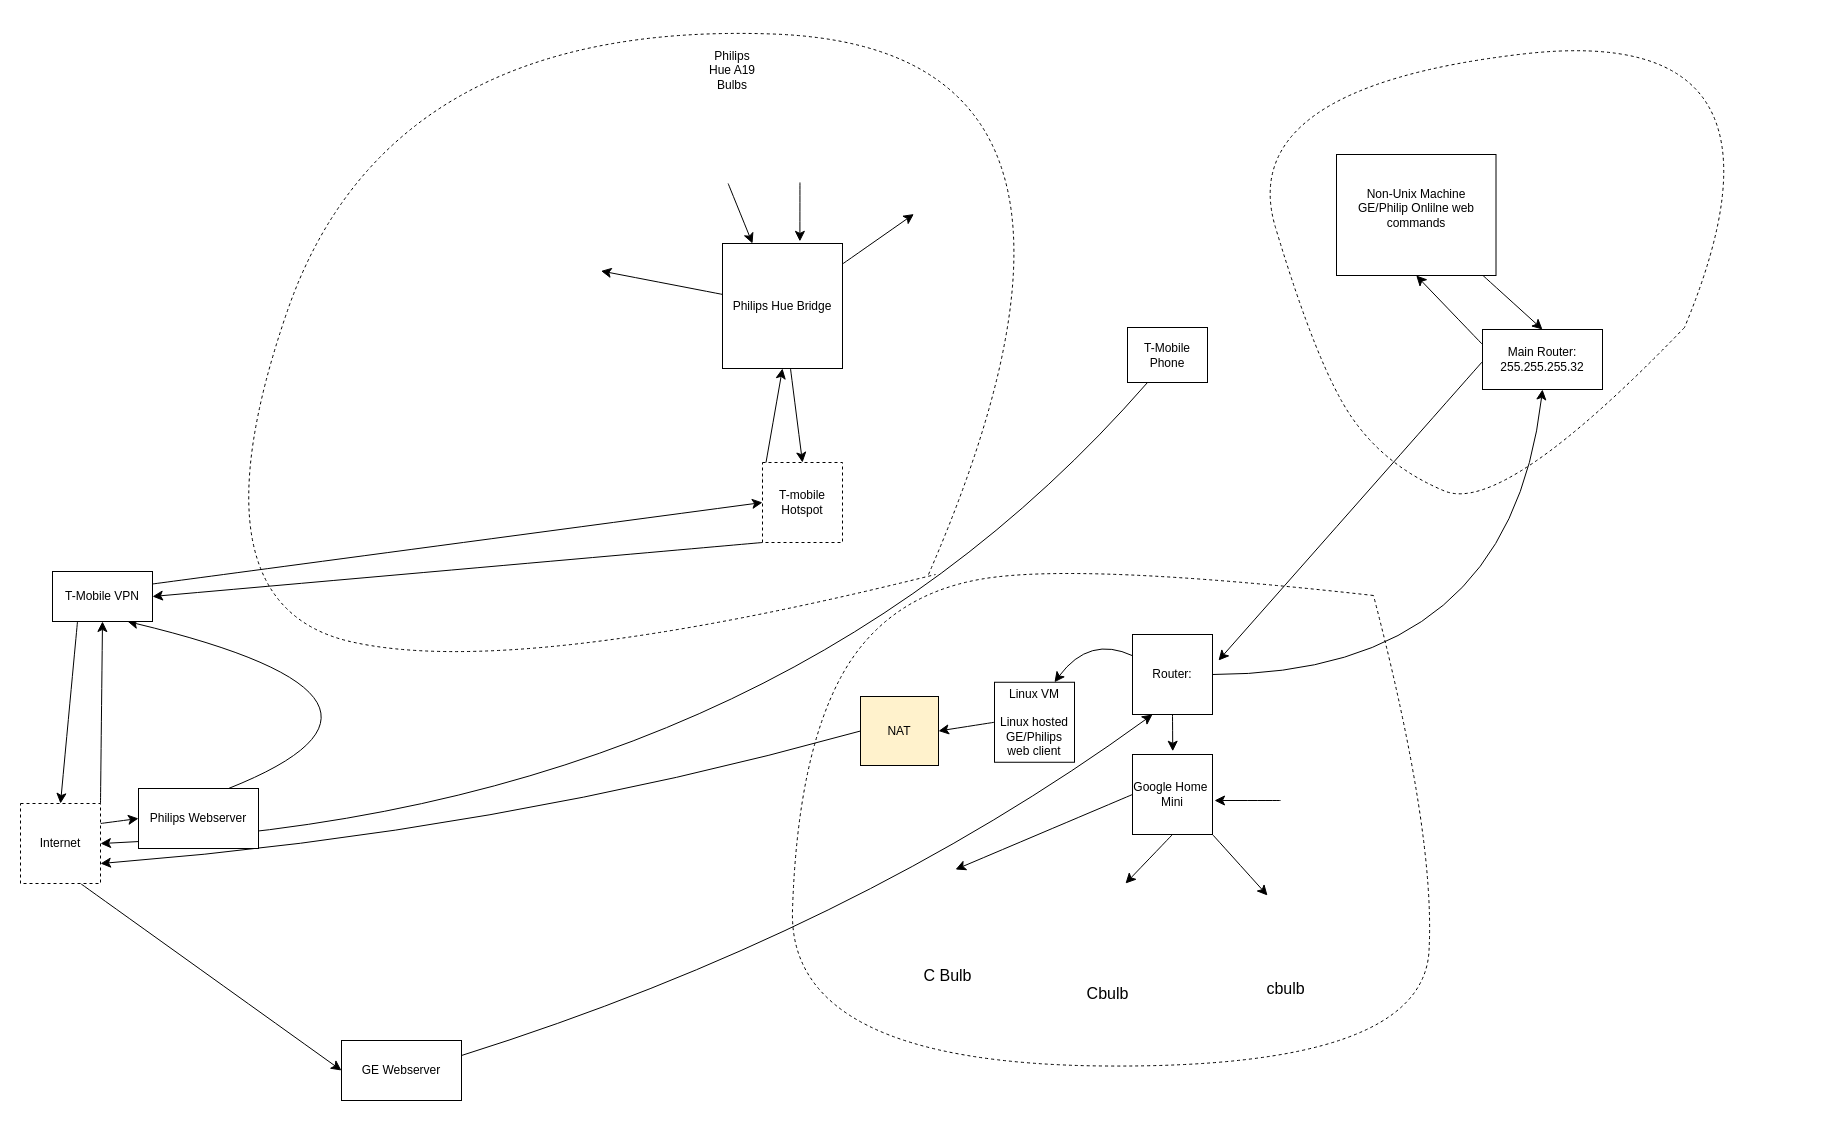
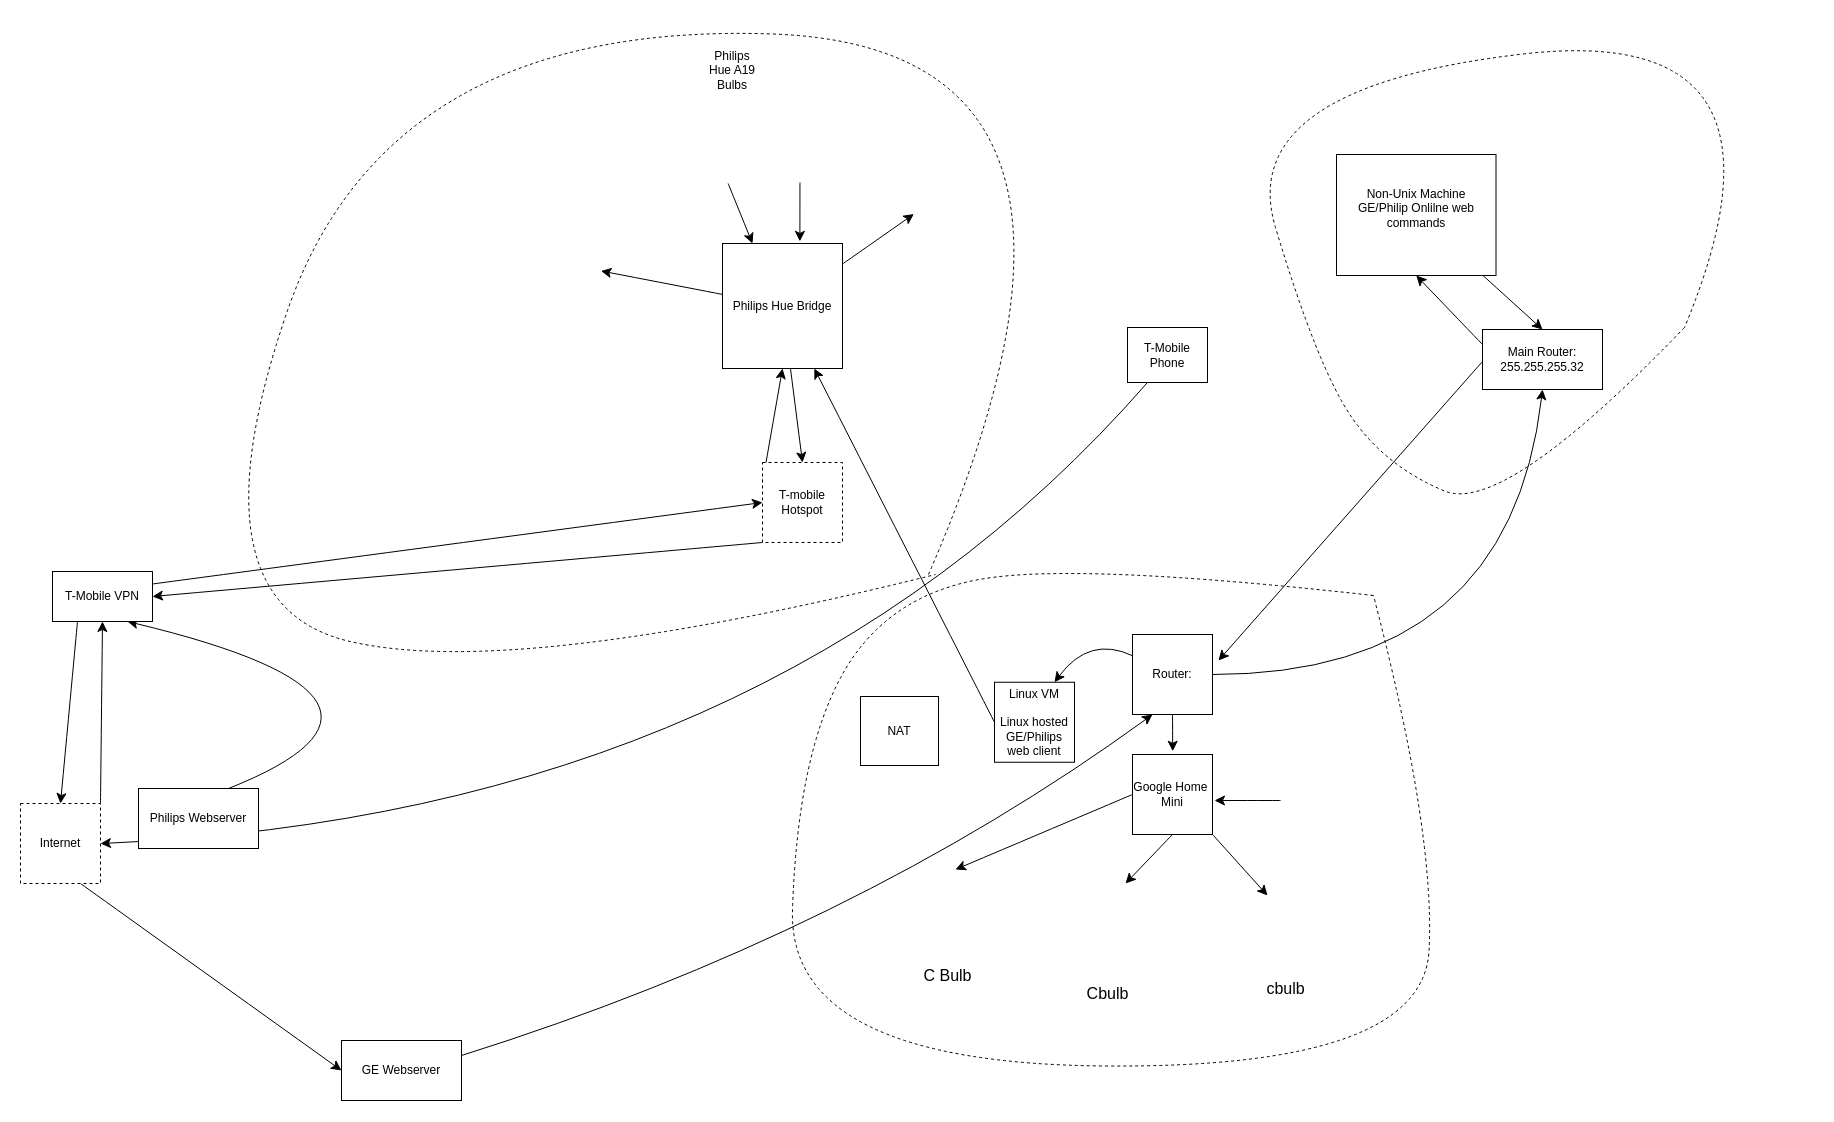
(970, 726) -> (906, 548)
(900, 731) -> (900, 731)
(488, 815) -> none
(115, 822) -> none
